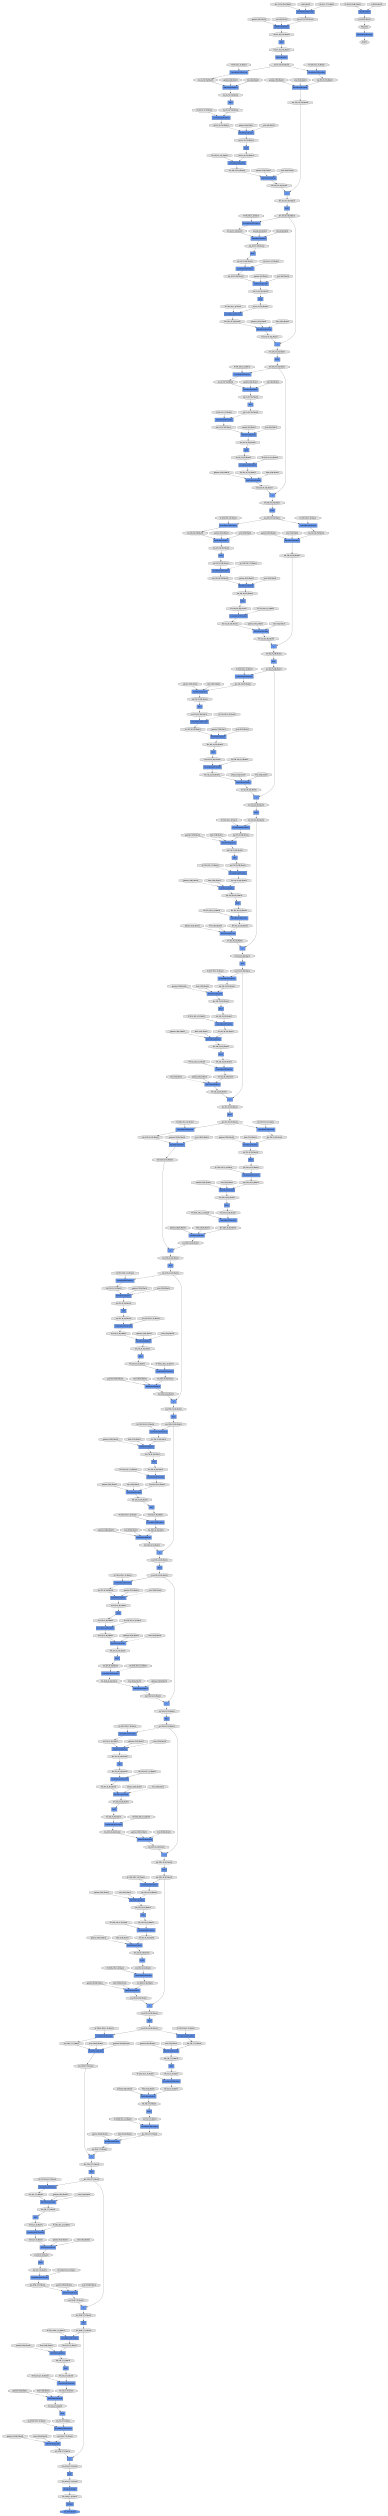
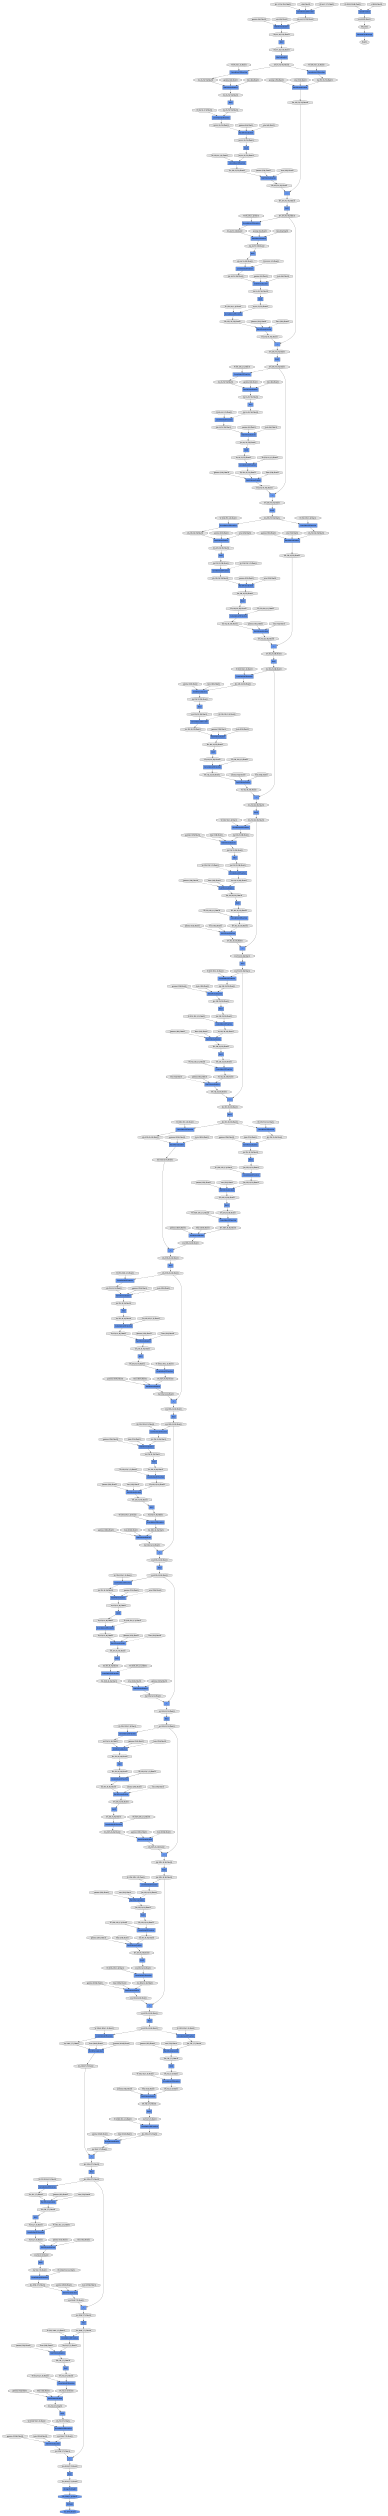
(70, 2497) -> (70, 2497)
